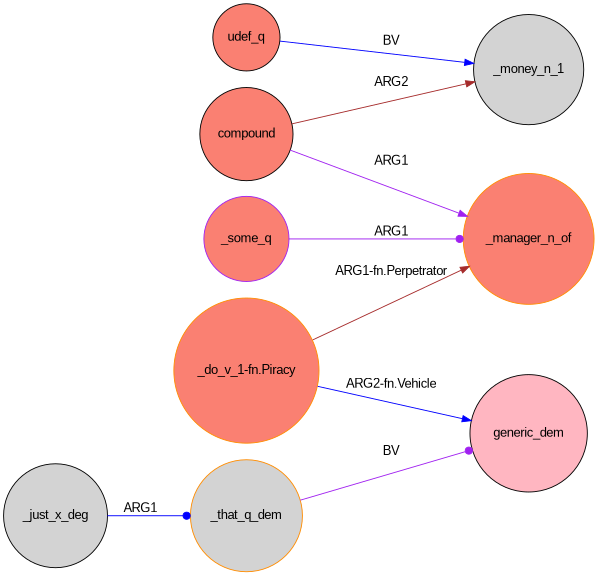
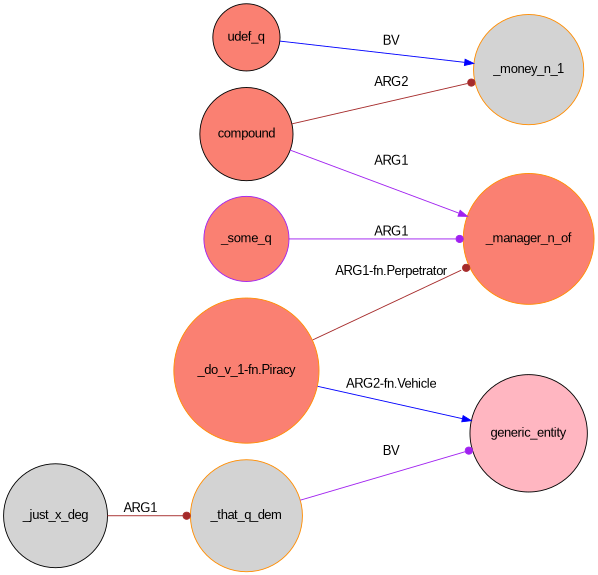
(529, 70) -> (529, 70)
(380, 104) -> (380, 104)
(387, 305) -> (387, 305)
(529, 433) -> (529, 433)
(145, 516) -> (145, 516)
